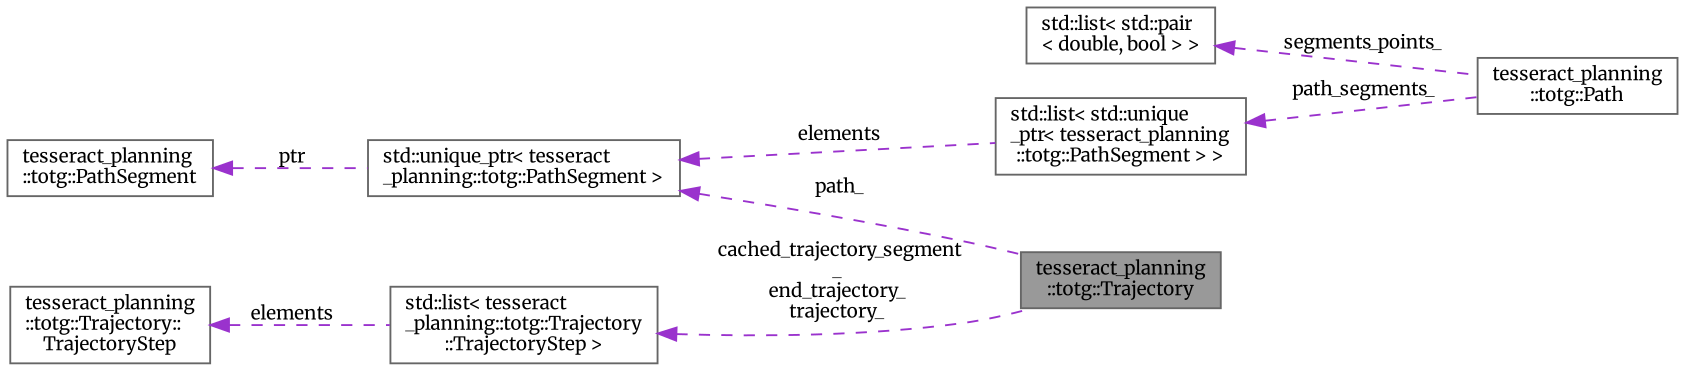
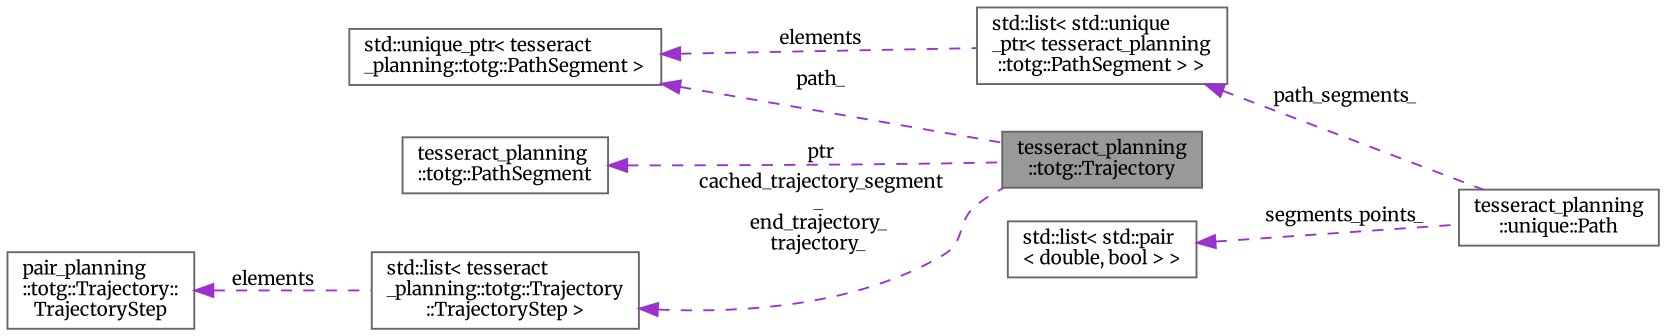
(1578, 86) -> (1559, 218)
(300, 168) -> (814, 165)
(110, 325) -> (101, 290)
